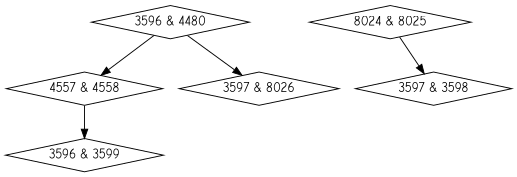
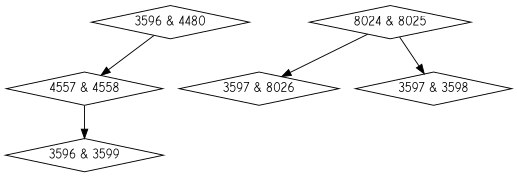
(211, 53) -> (329, 53)
